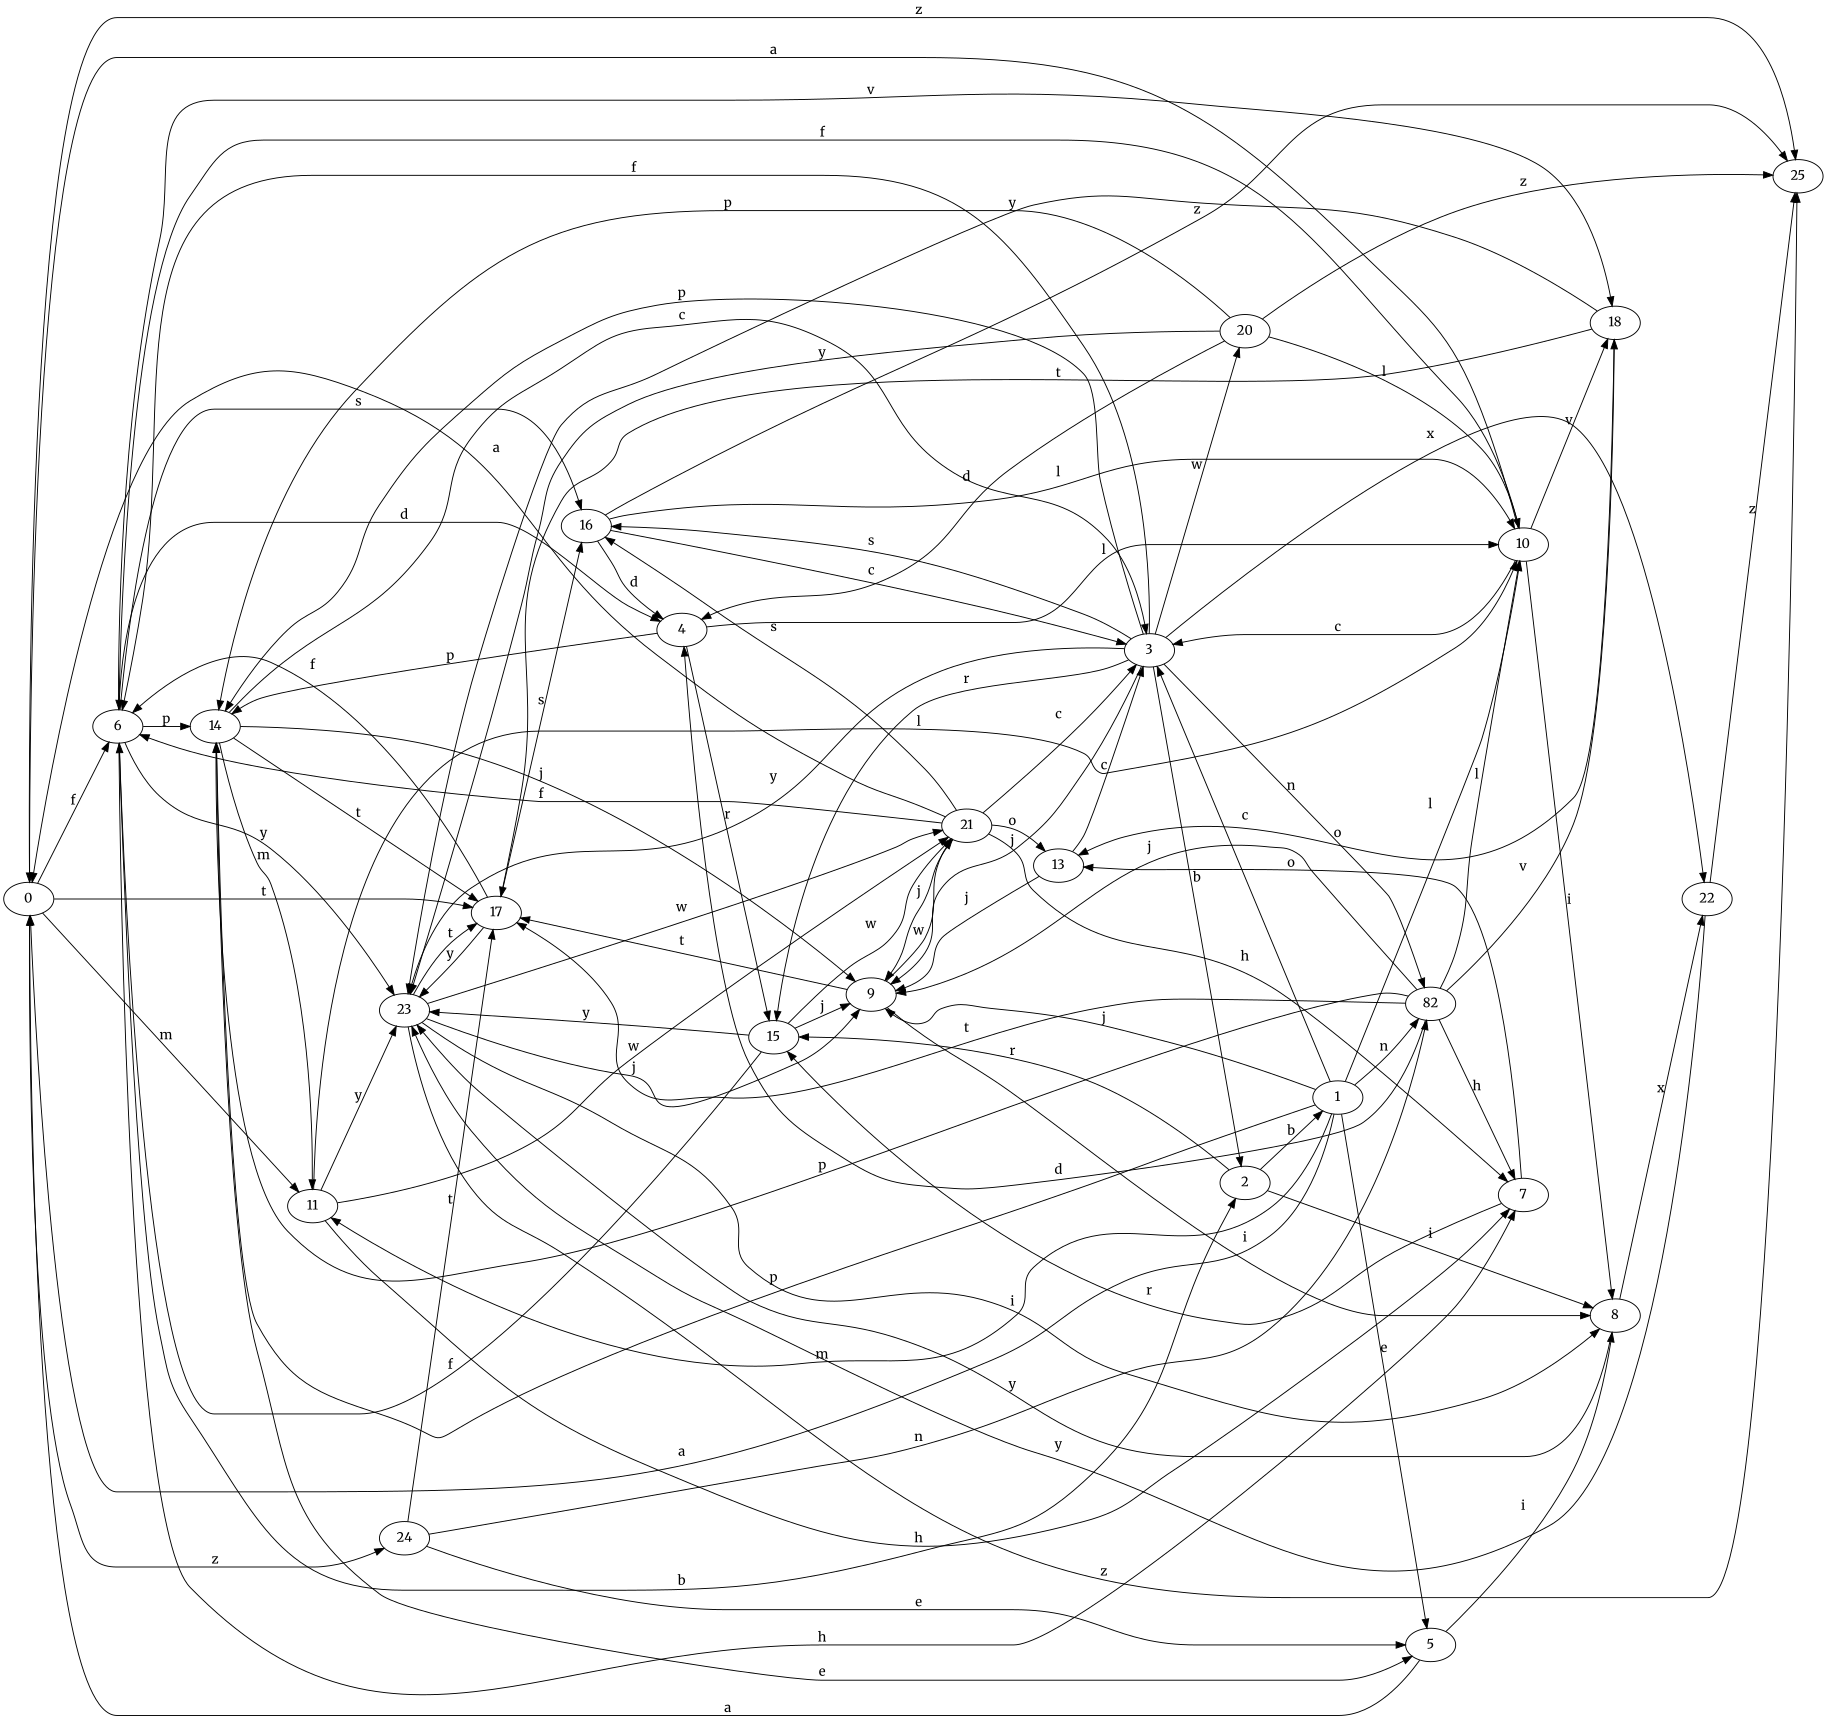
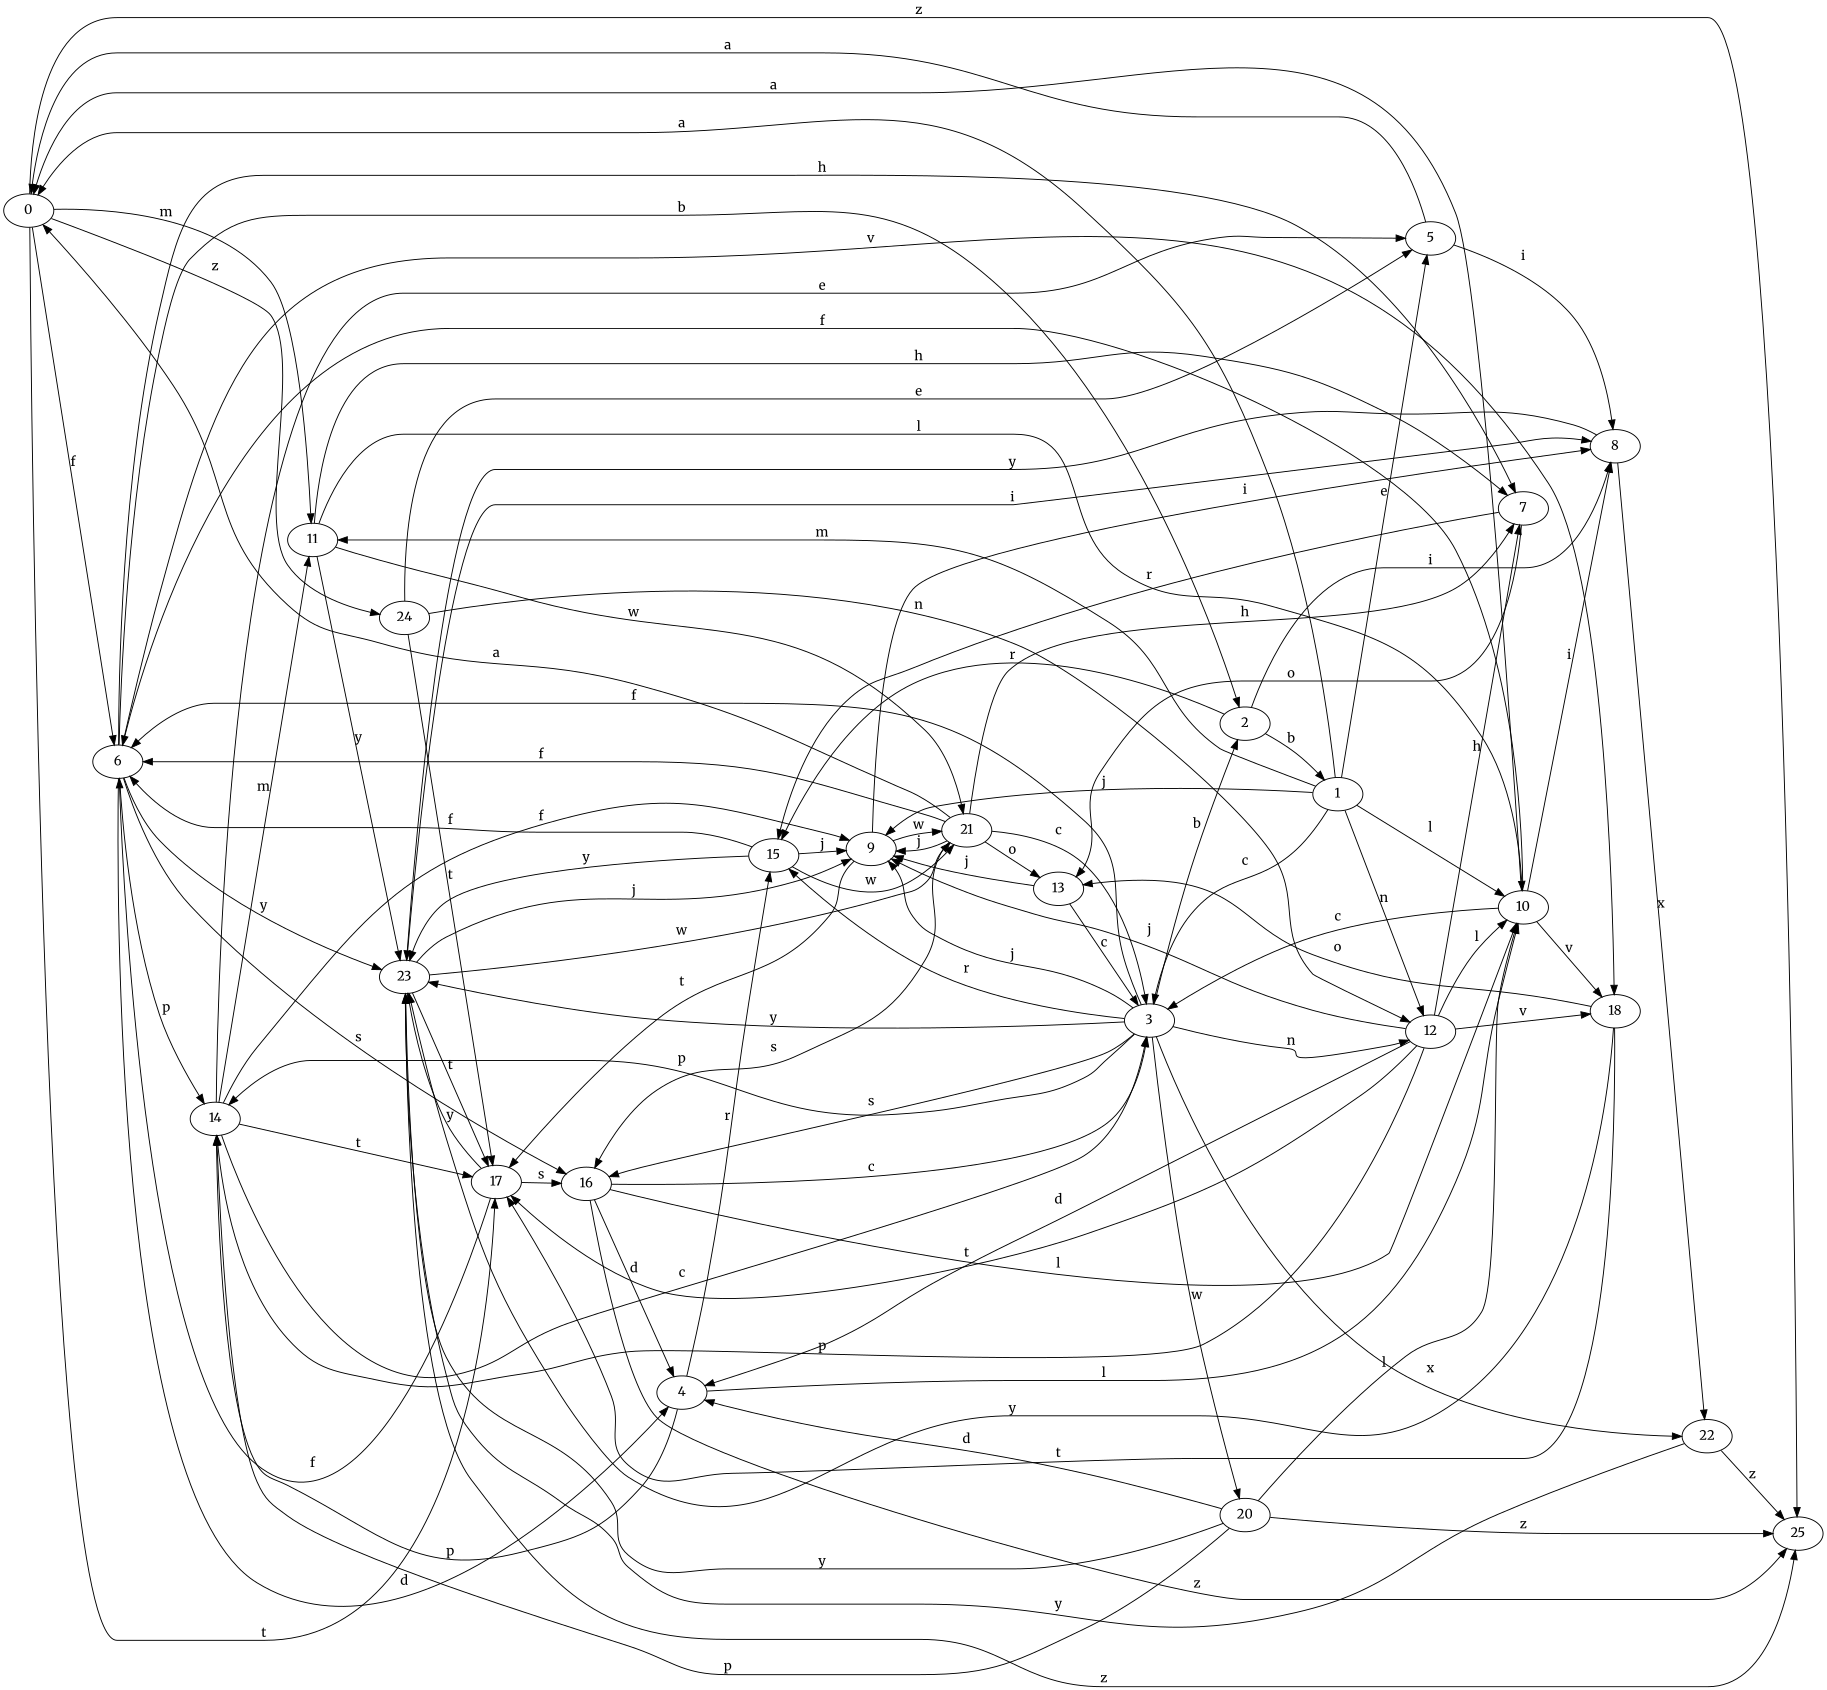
(541, 774) -> (541, 817)
(1431, 1004) -> (1431, 1032)
(502, 1405) -> none
